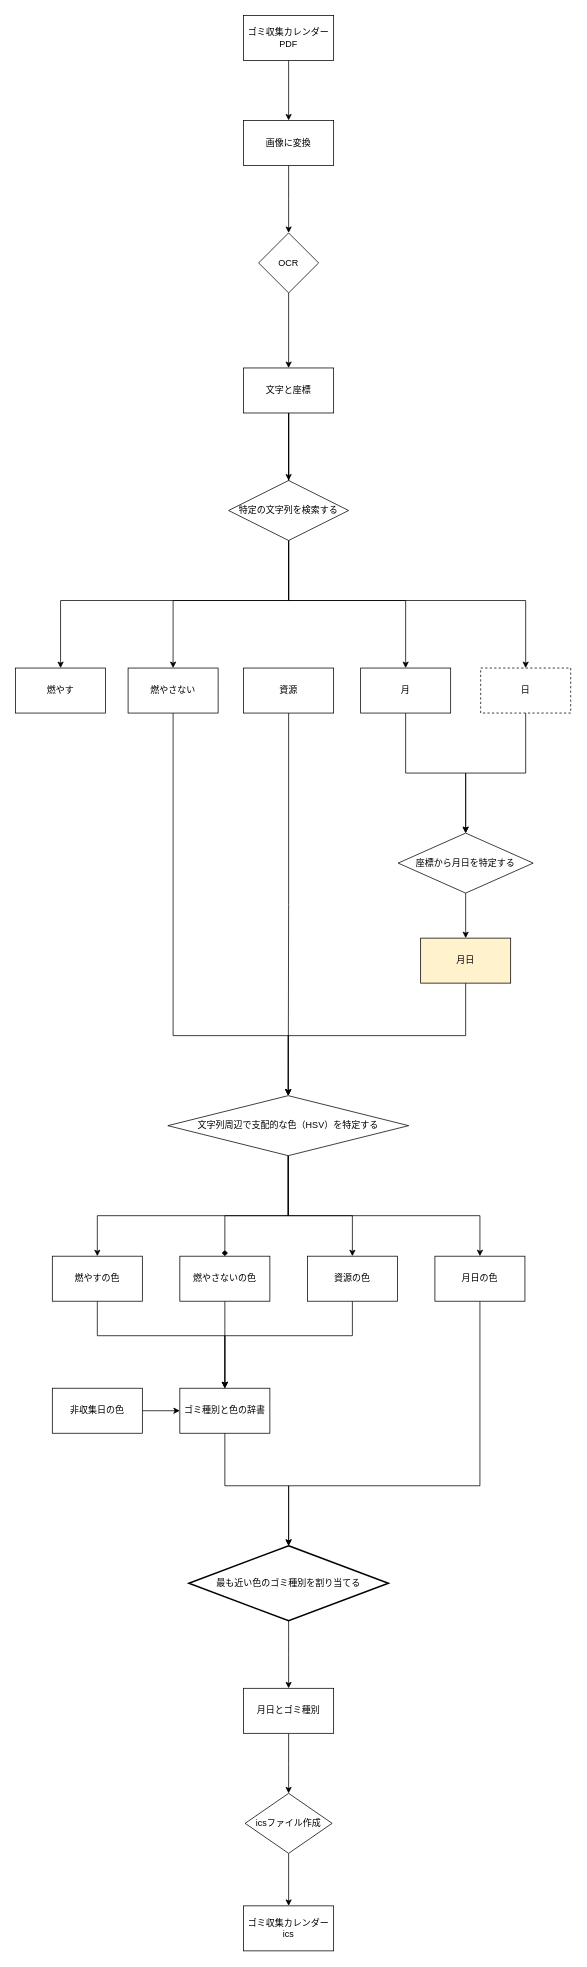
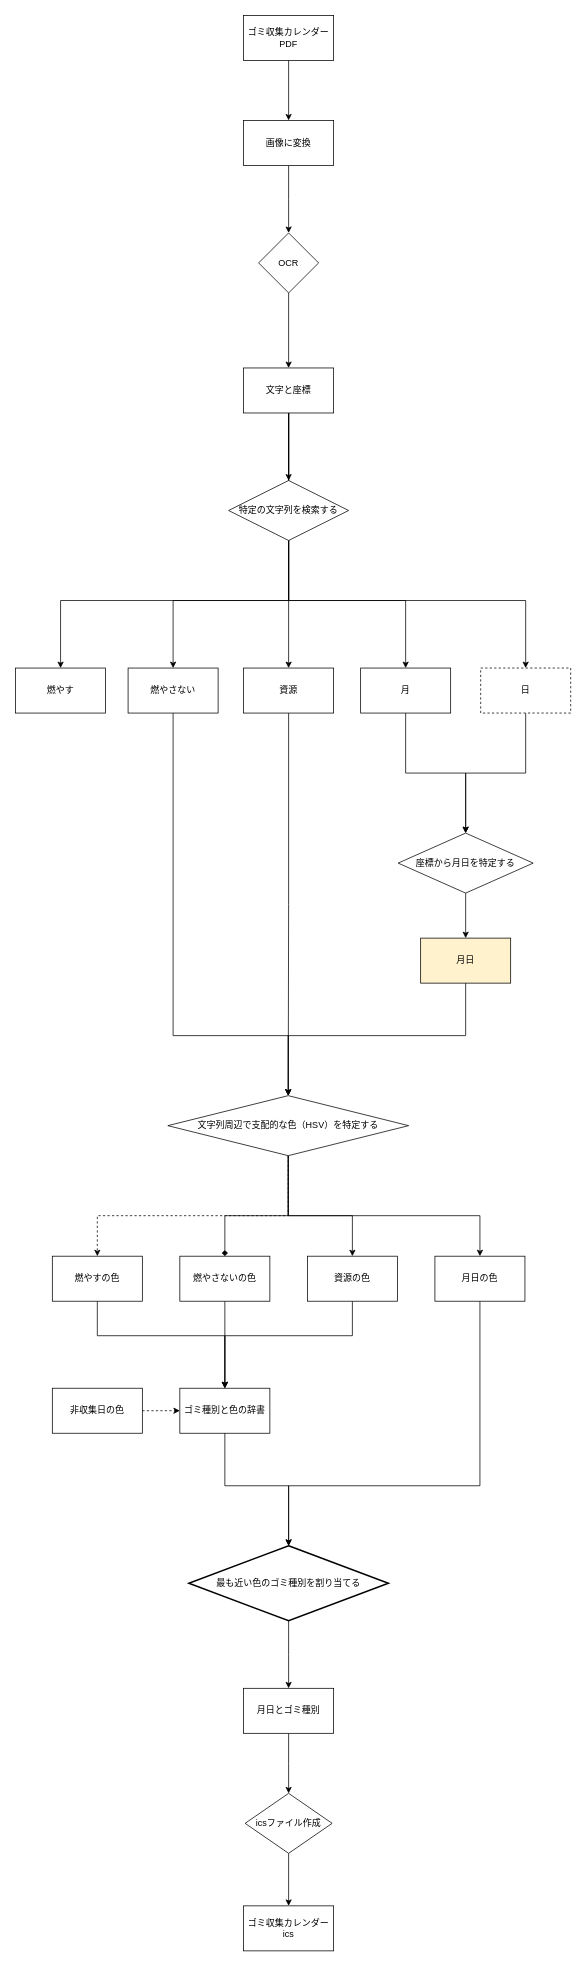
none -> (288, 632)
(143, 1215) -> (143, 1215)
(158, 1410) -> (158, 1410)
